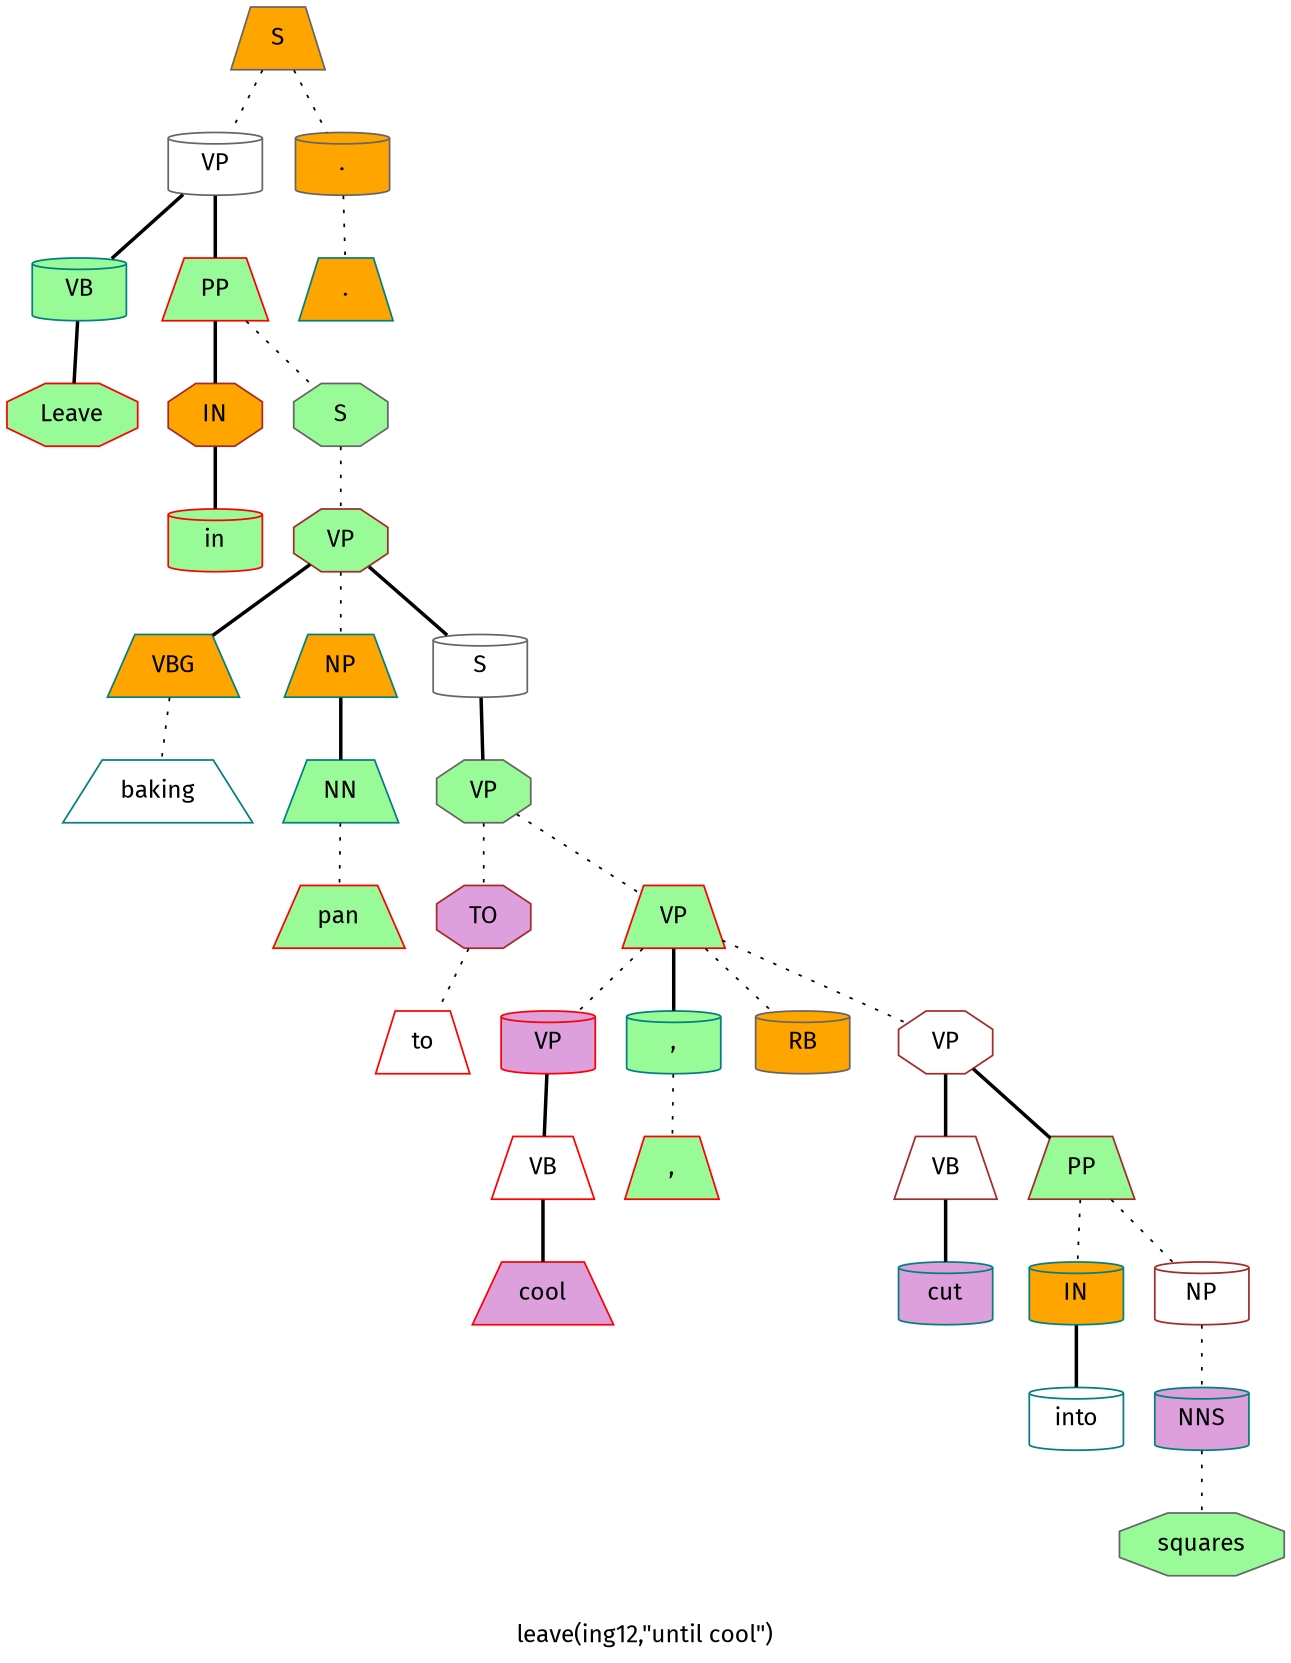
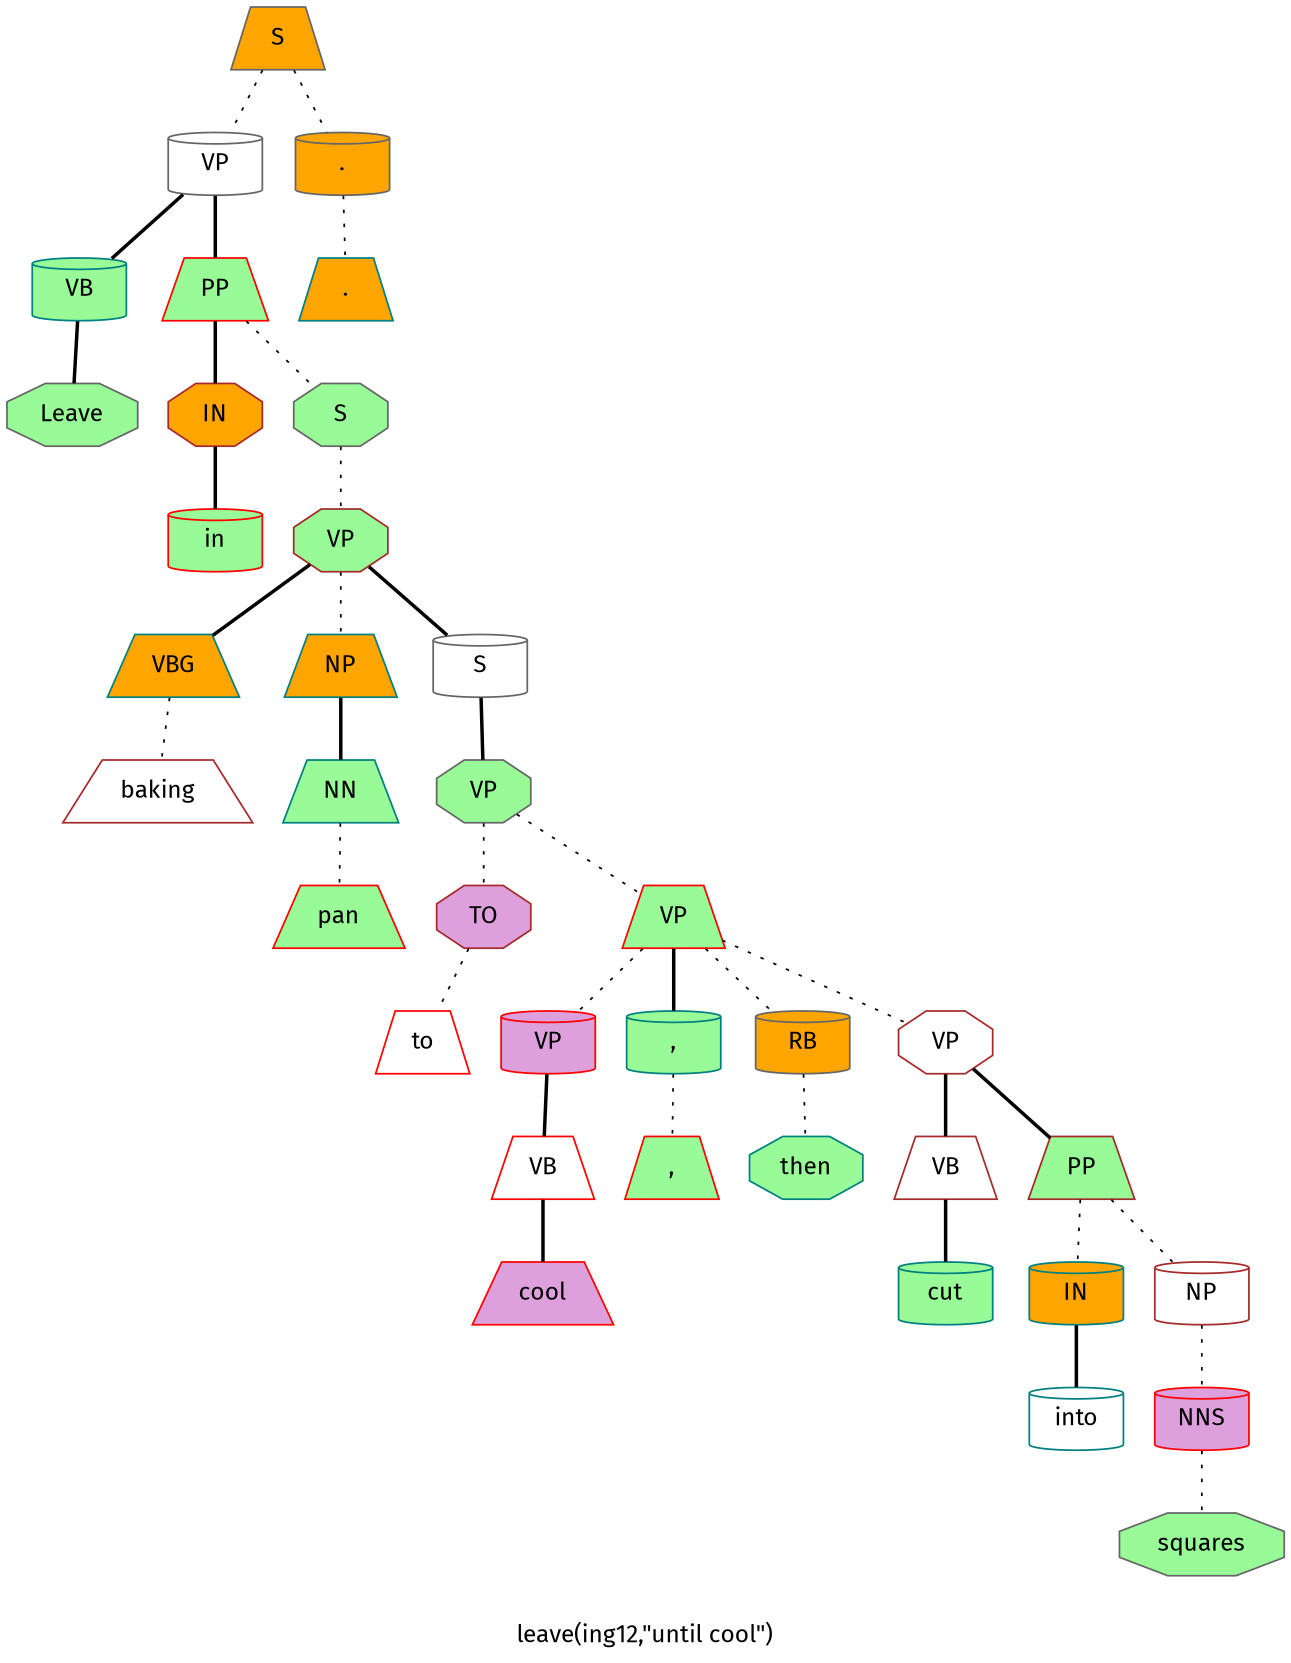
(72, 415) -> (72, 415)
(158, 791) -> (158, 791)
none -> (806, 1168)
(946, 1293) -> (946, 1293)
(1202, 1419) -> (1202, 1419)
